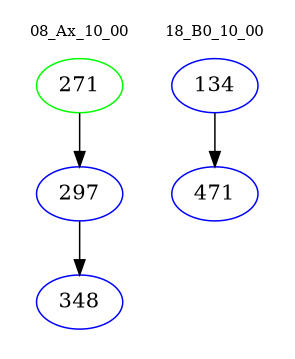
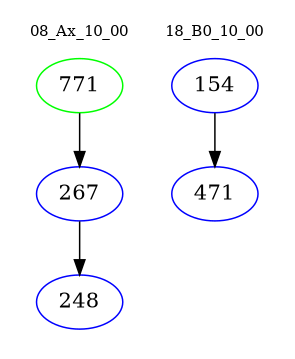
(80, 86) -> (80, 86)
(215, 86) -> (215, 86)
(80, 194) -> (80, 194)
(80, 302) -> (80, 302)
